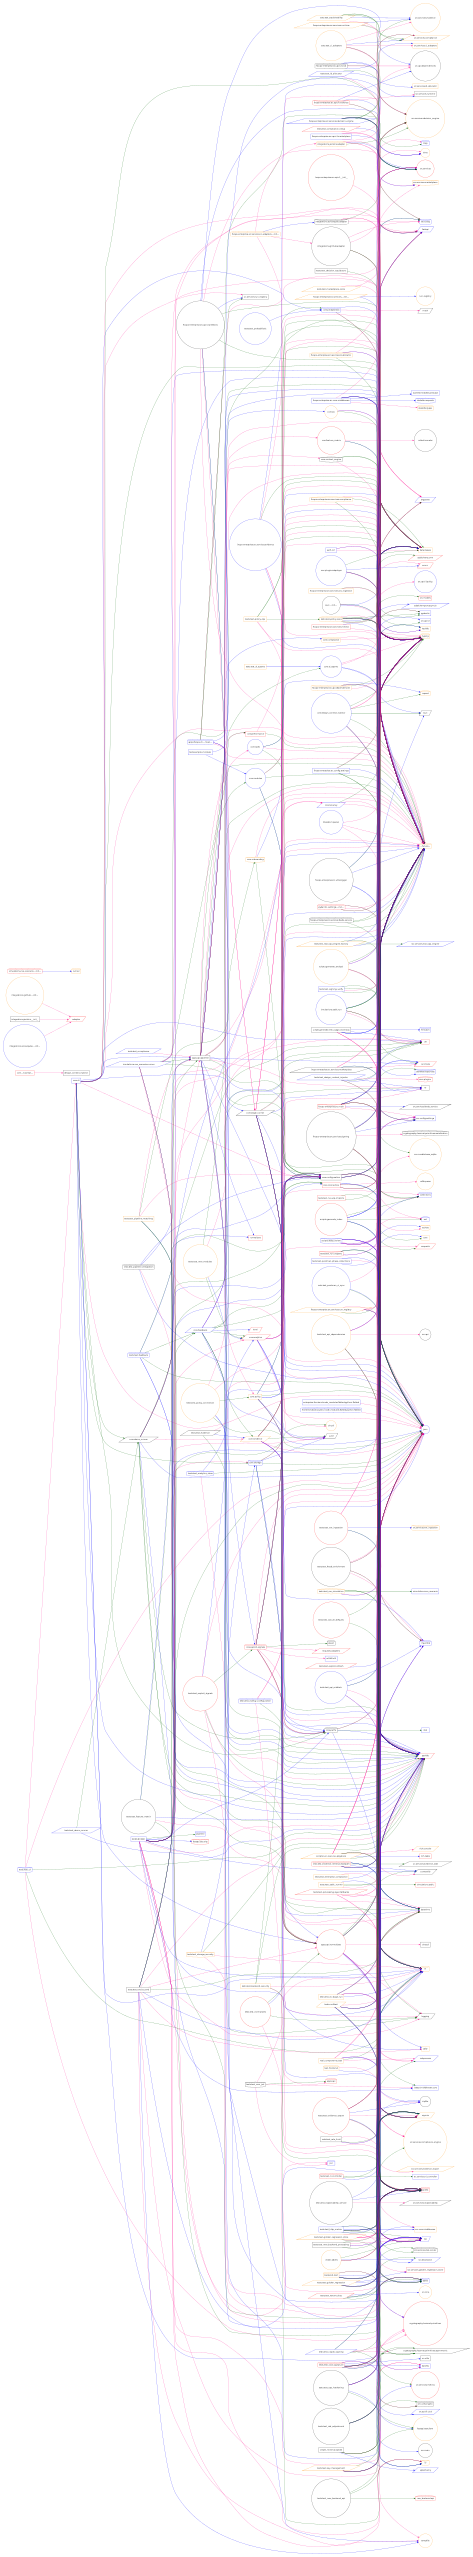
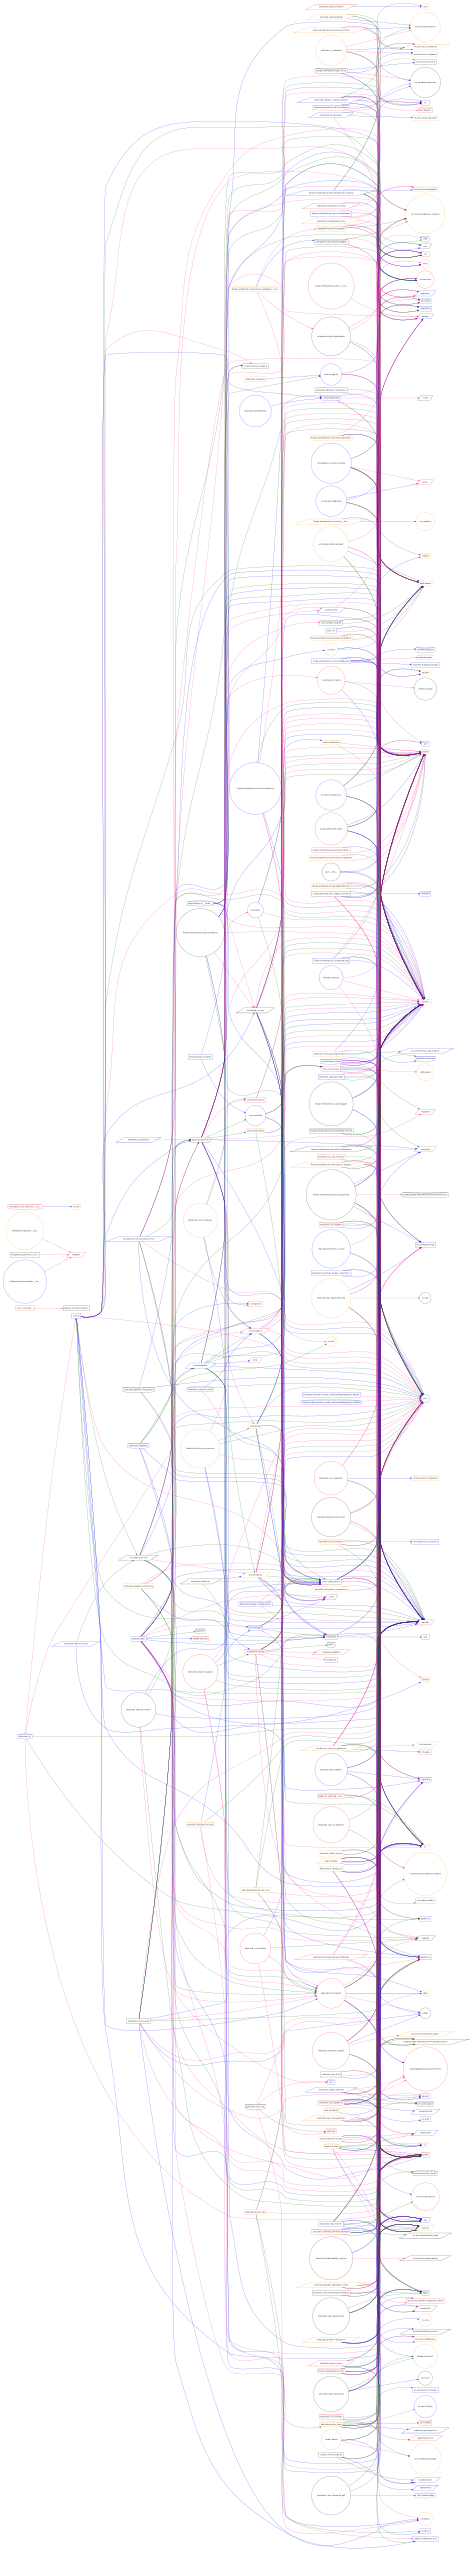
(331, 944) -> (331, 1054)
(425, 1945) -> none
